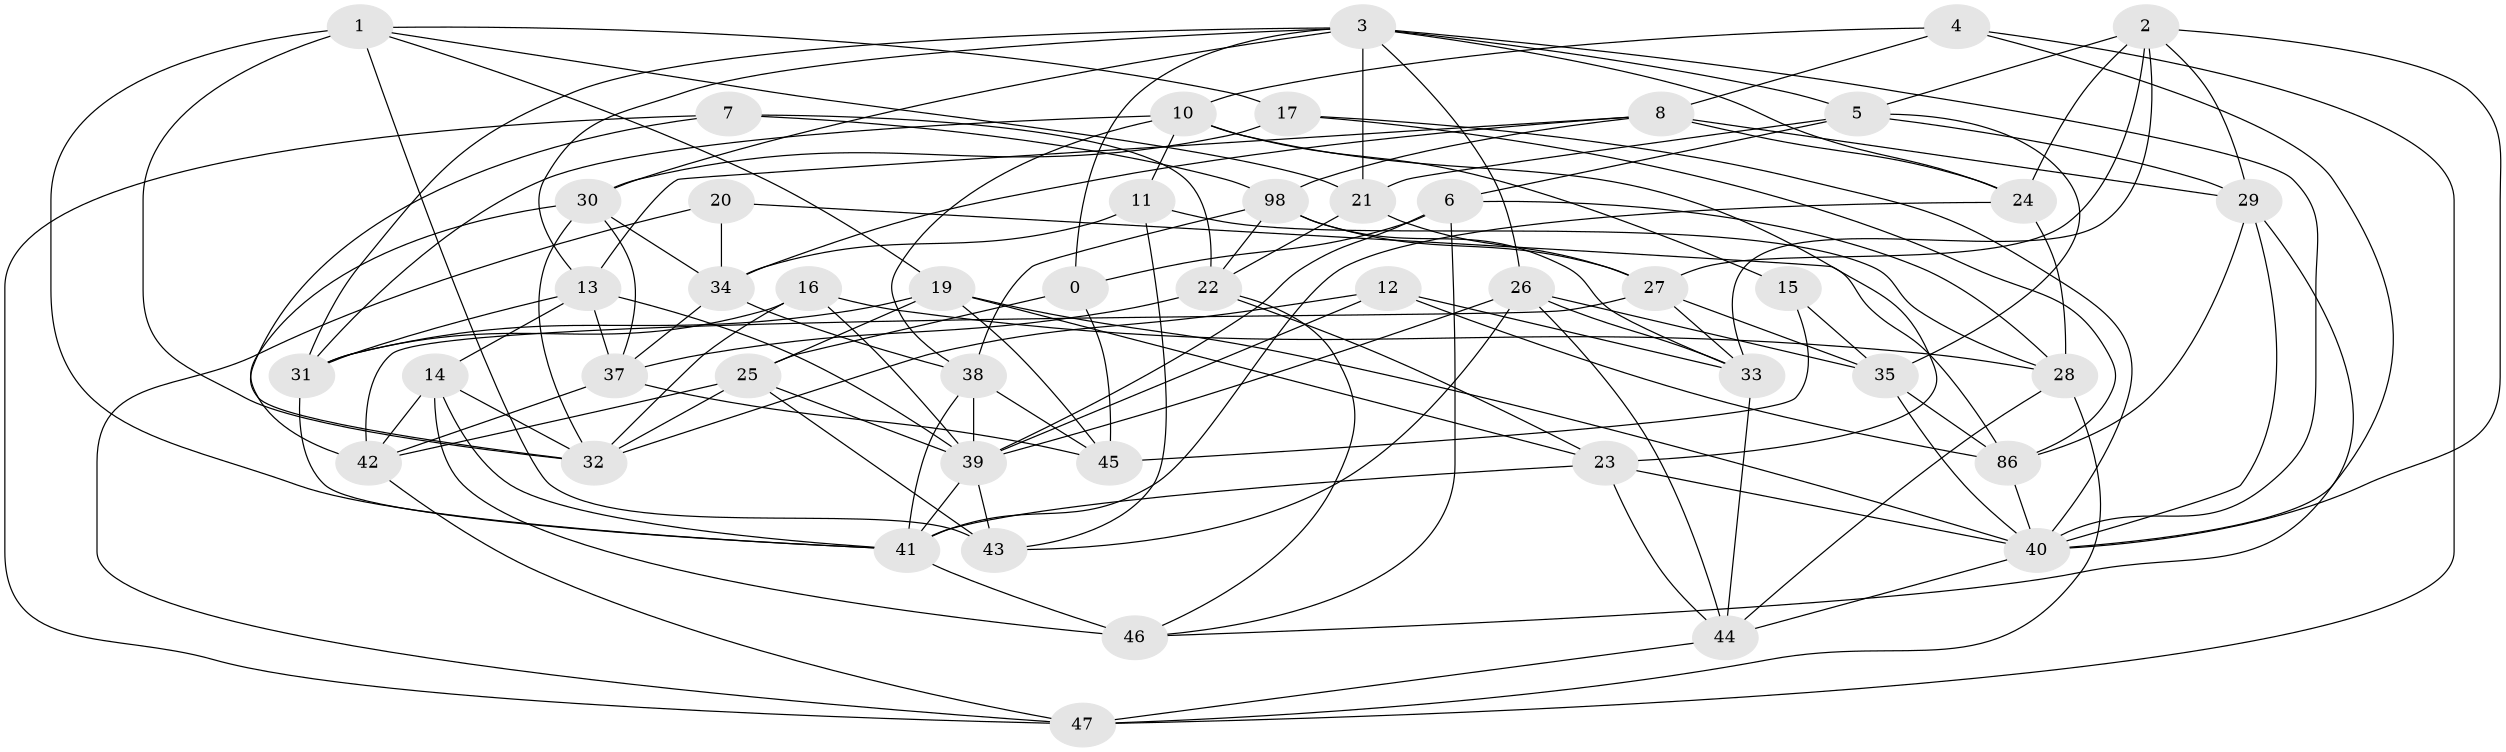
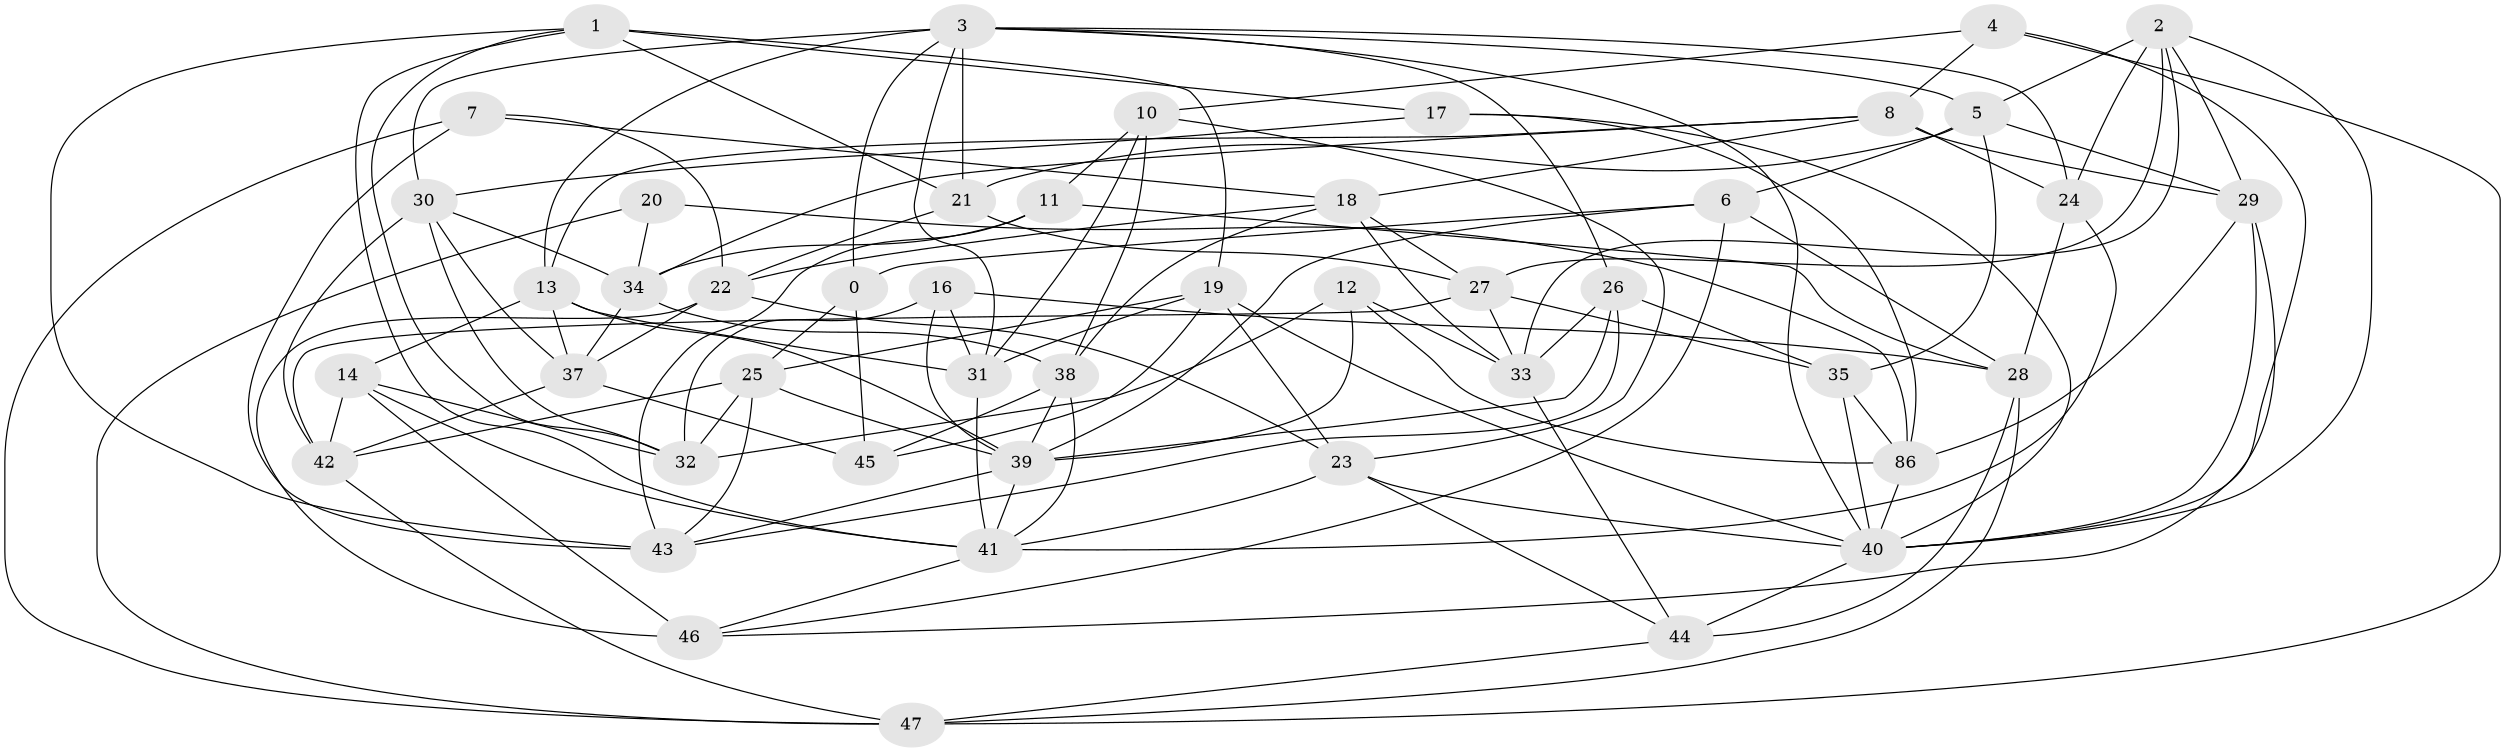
(1276, 201) -> (1347, 201)
(303, 288) -> (249, 413)
(1788, 289) -> none
(1628, 410) -> none
